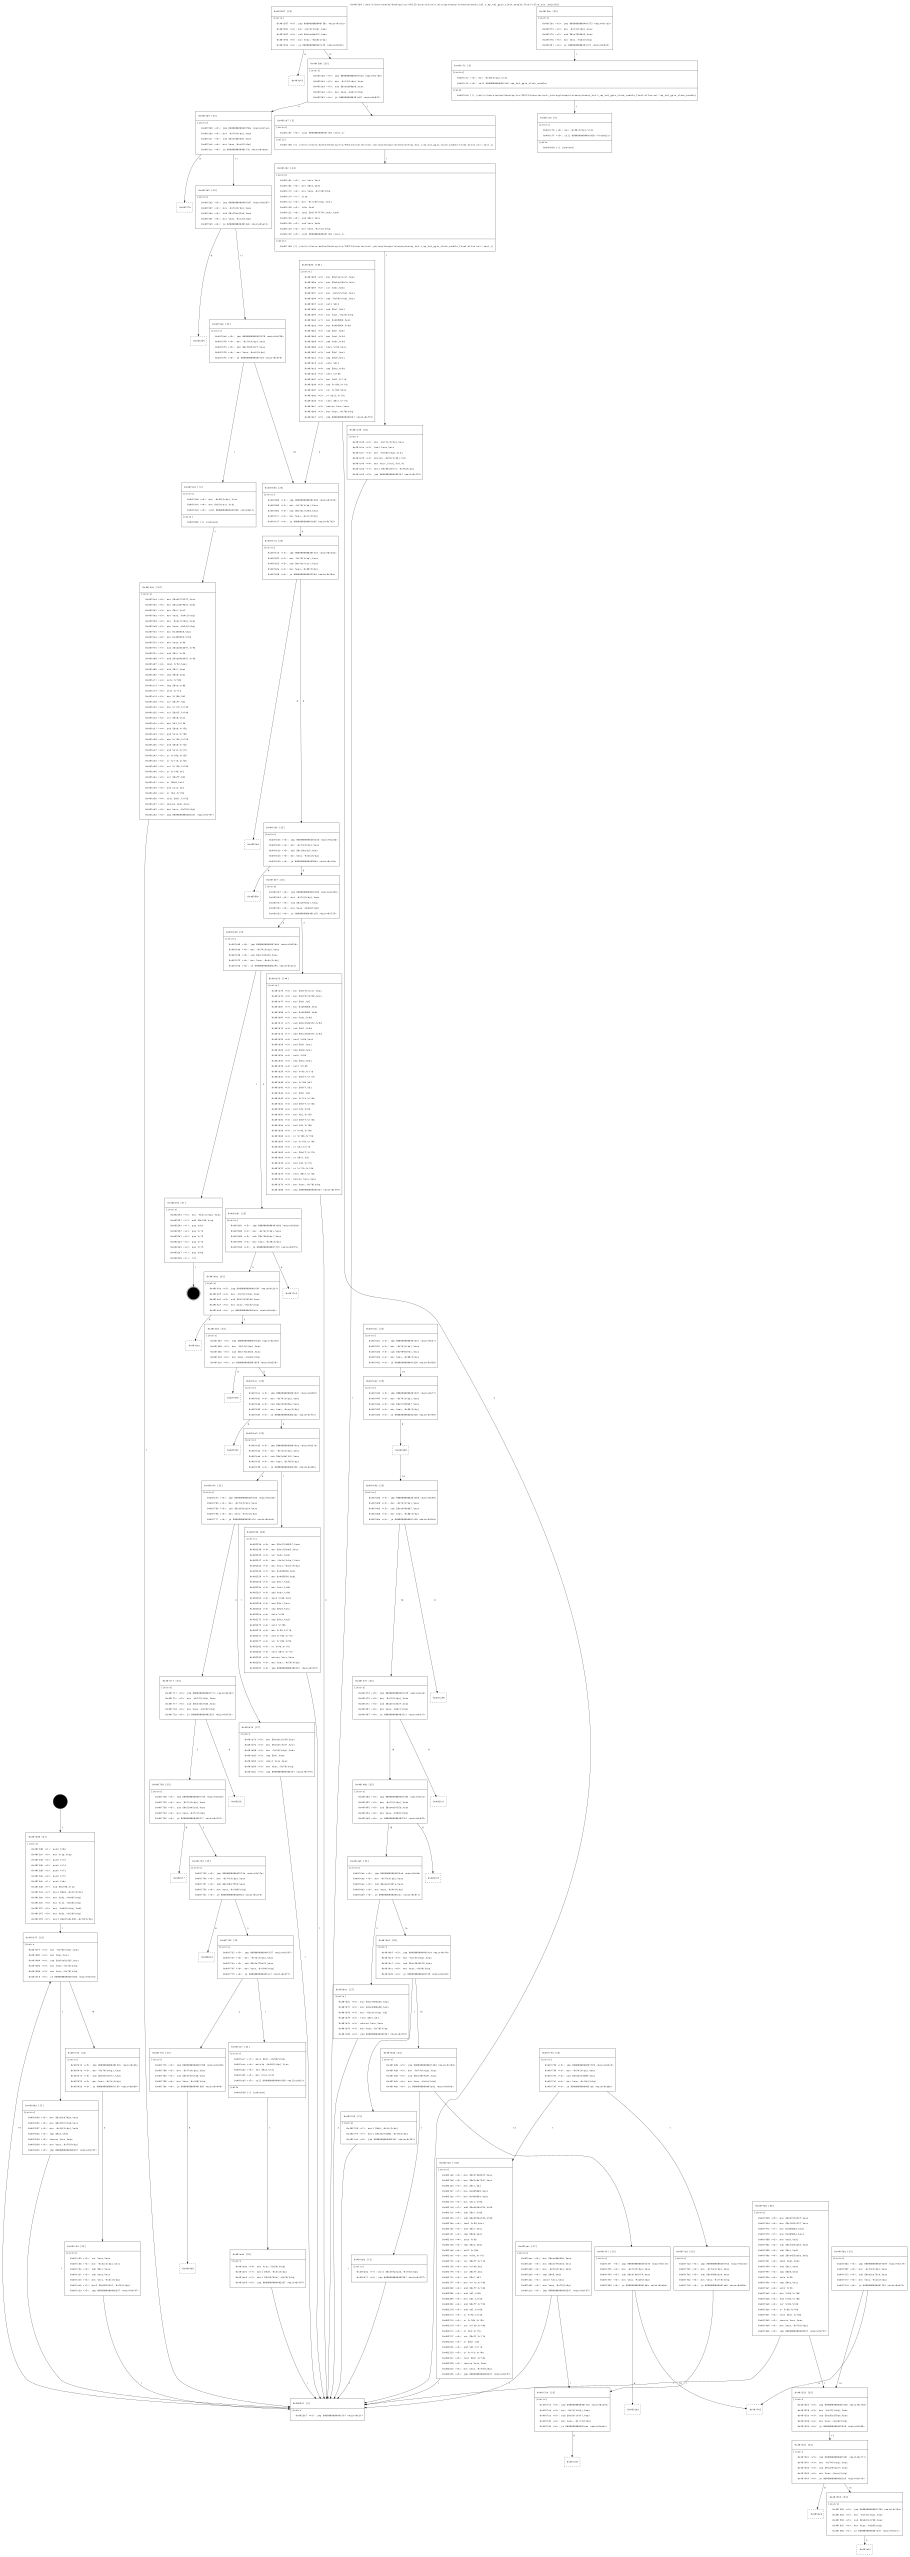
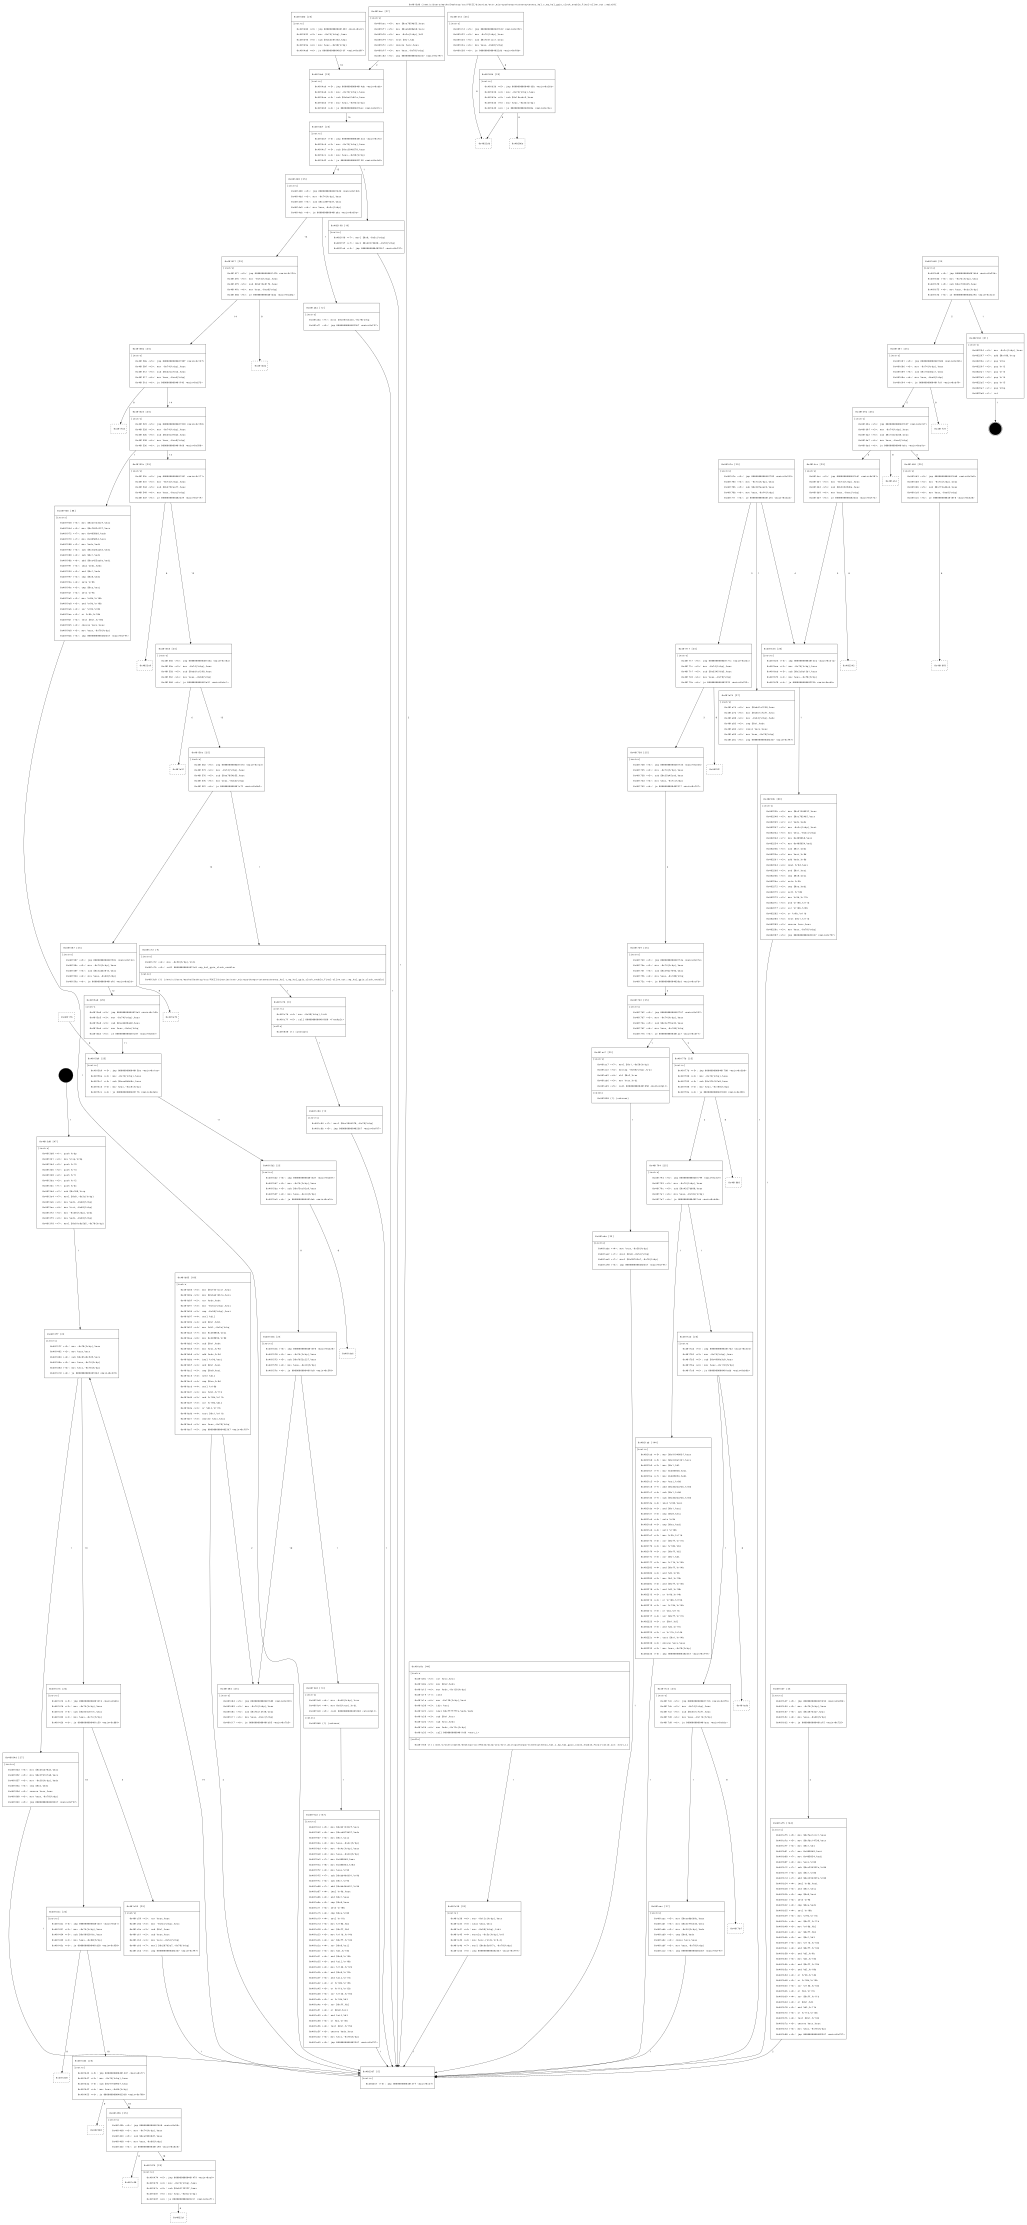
(385, 133) -> none
(188, 176) -> (82, 1038)
(300, 530) -> none
none -> (210, 717)
none -> (163, 866)
(302, 870) -> (495, 125)
(282, 922) -> none
none -> (344, 1120)
none -> (698, 1128)
(261, 1371) -> (867, 454)
(401, 1467) -> (126, 2103)
(261, 1476) -> (778, 572)
none -> (742, 1706)
(390, 1749) -> none
none -> (84, 1816)
(179, 1878) -> none
(433, 1878) -> none
(373, 1941) -> (374, 65)
(206, 1957) -> none
none -> (61, 2078)
(563, 2341) -> (690, 1814)
(816, 2361) -> (118, 476)
(666, 2372) -> (214, 321)
